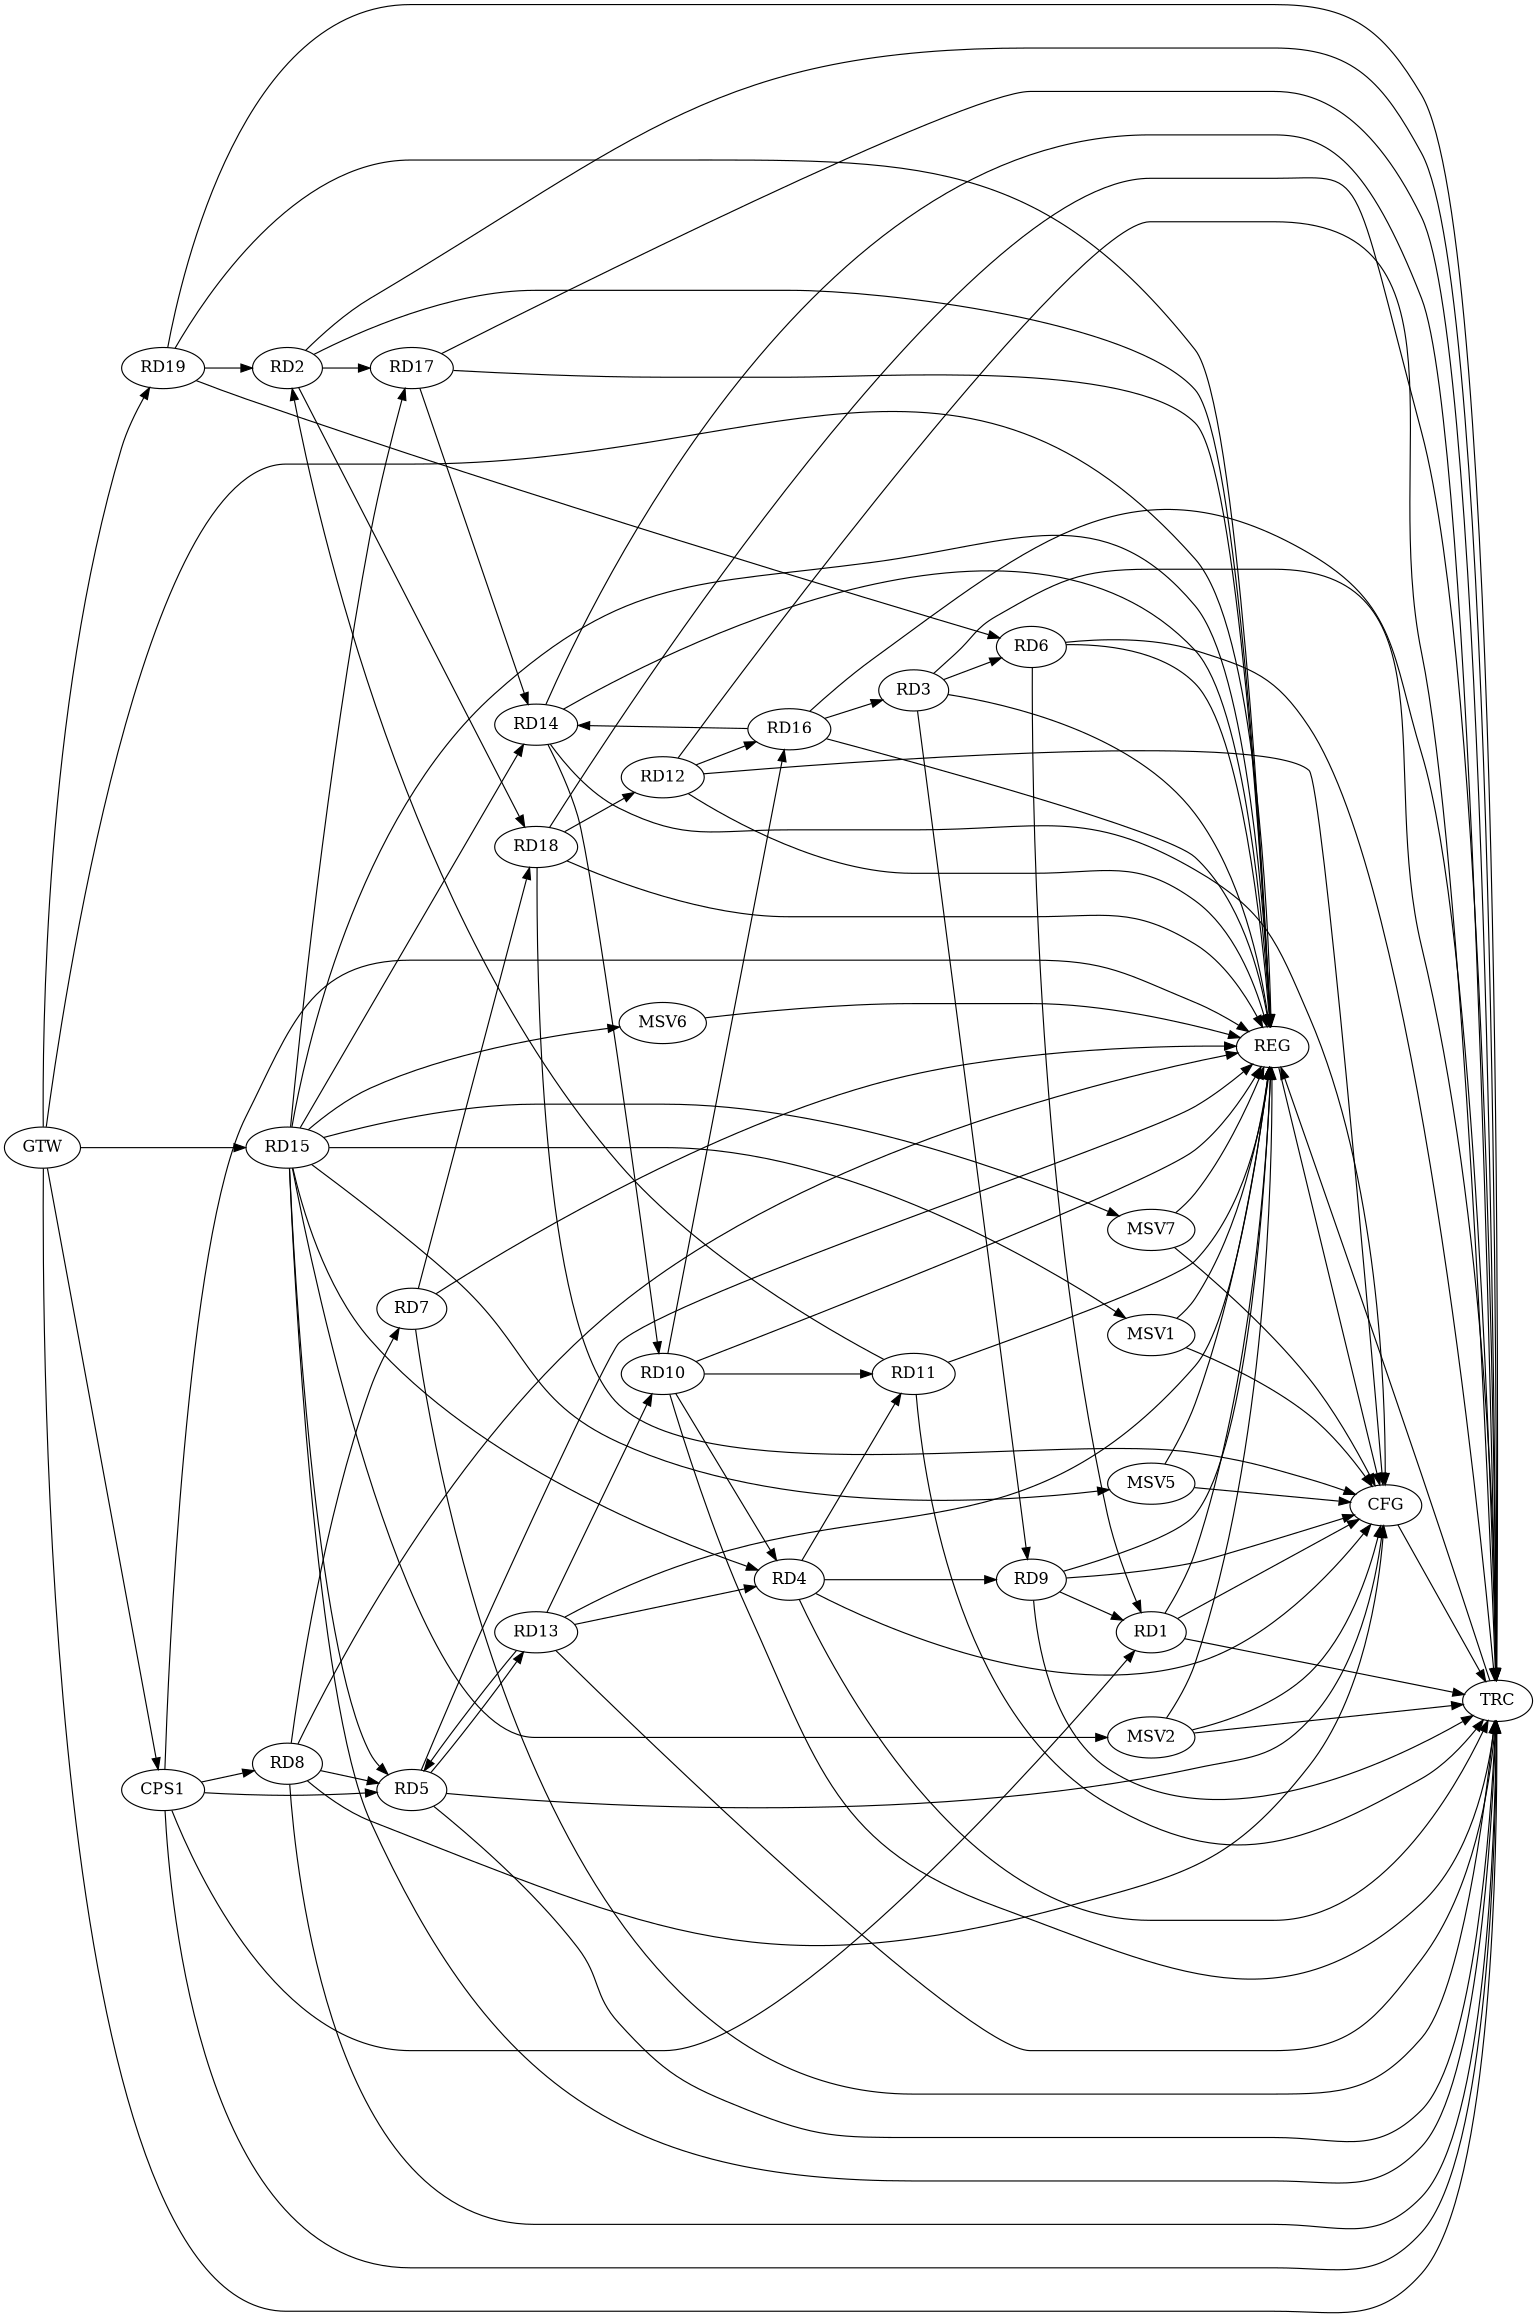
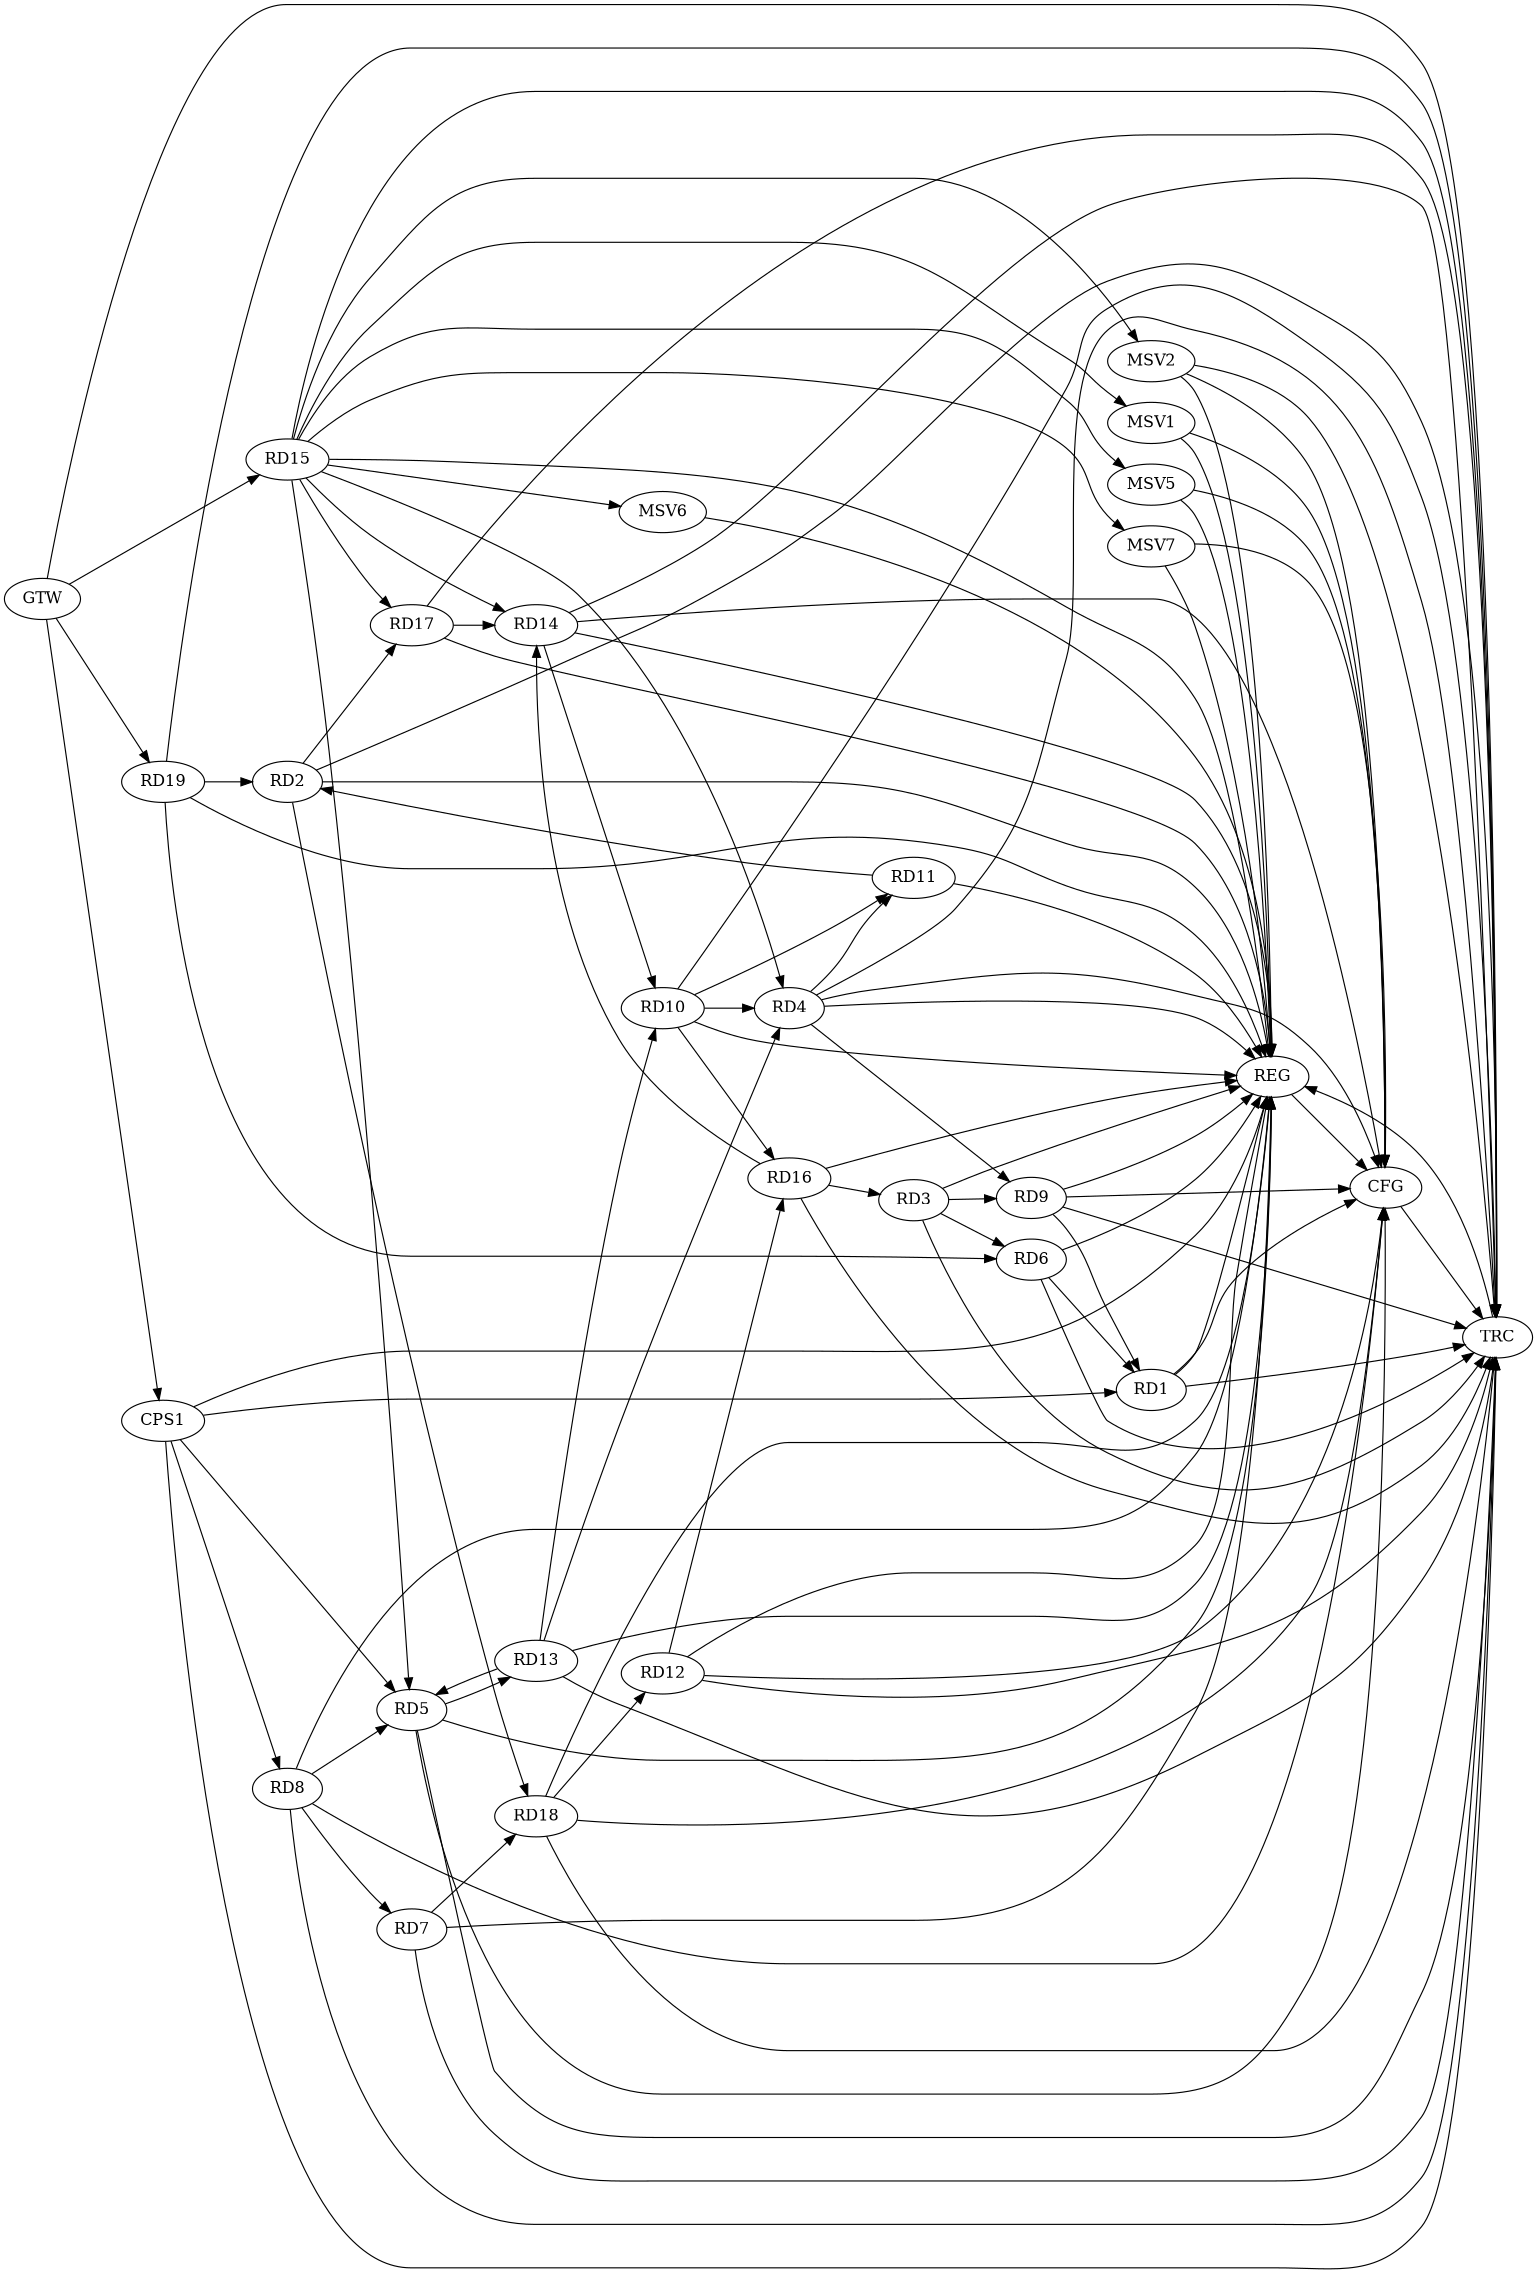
(632, 445) -> (1041, 1001)
(1067, 1773) -> none
